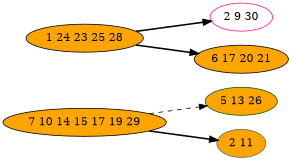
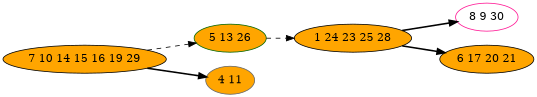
(241, 17) -> (487, 17)
none -> (276, 38)
(85, 122) -> (85, 59)
(241, 143) -> (230, 80)
